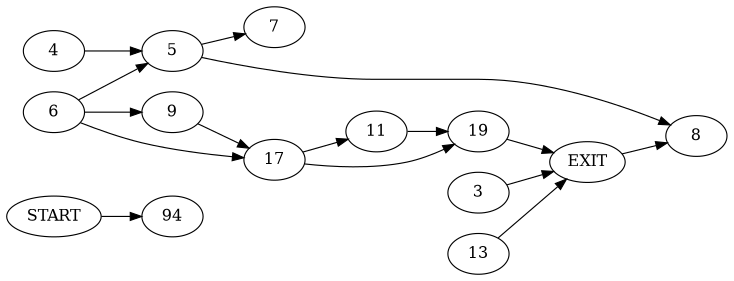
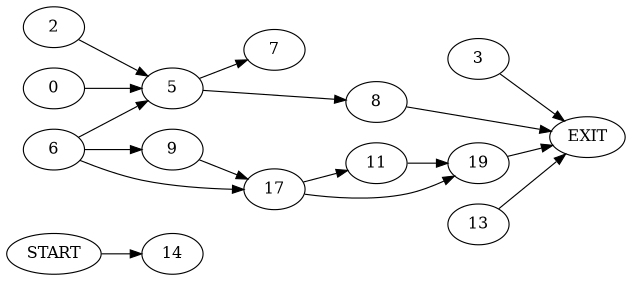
none -> (54, 27)
(54, 51) -> (54, 88)
(639, 150) -> (473, 118)
(172, 216) -> (172, 254)
